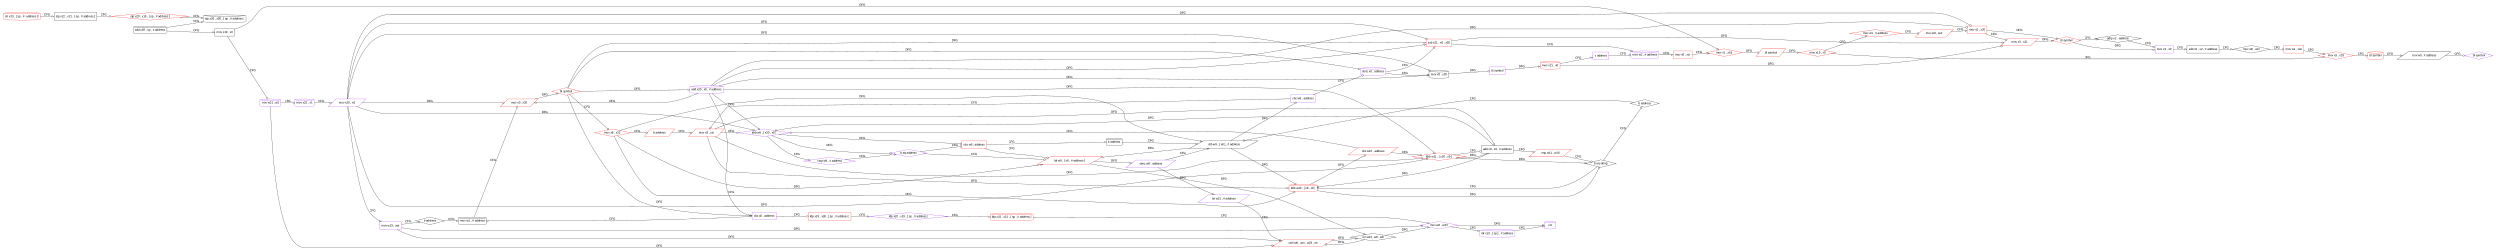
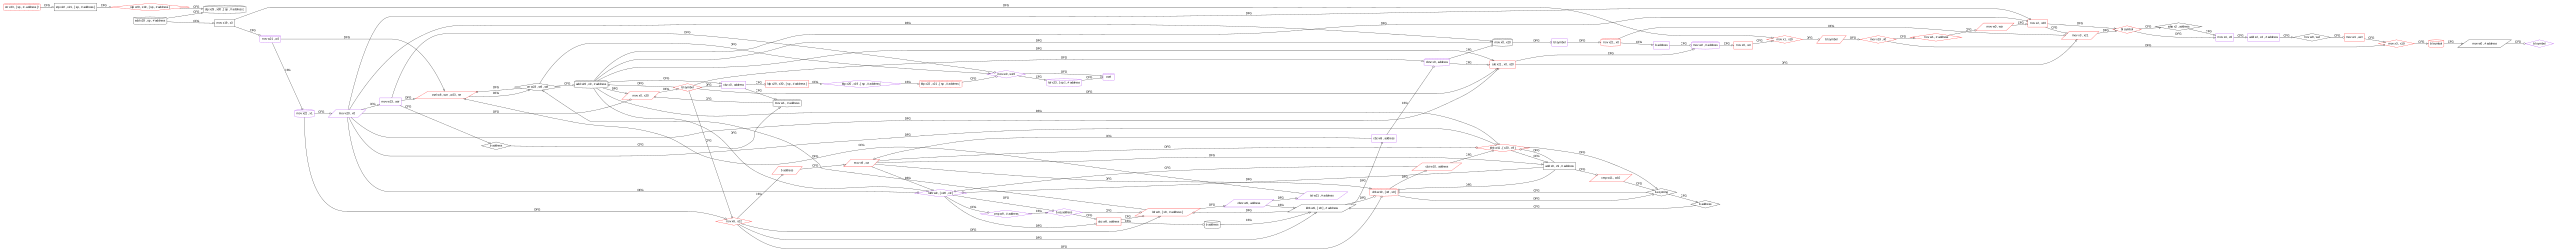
(2203, 49) -> (2264, 37)
none -> (564, 86)
(706, 90) -> (591, 84)
none -> (480, 211)
(1550, 225) -> (1109, 77)
